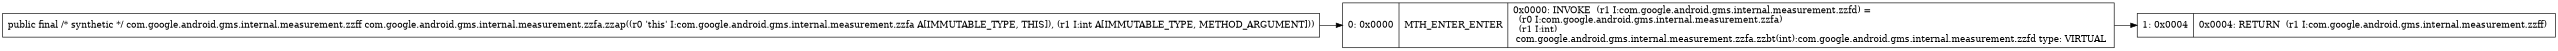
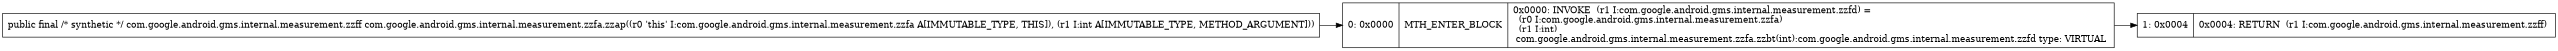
(1453, 25) -> (1453, 25)
